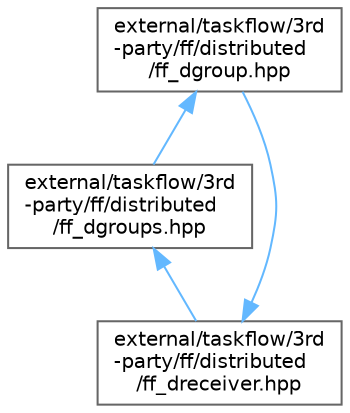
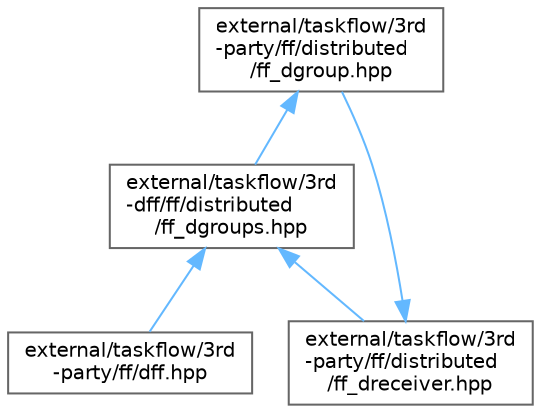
(130, 206) -> (232, 206)
none -> (130, 363)
